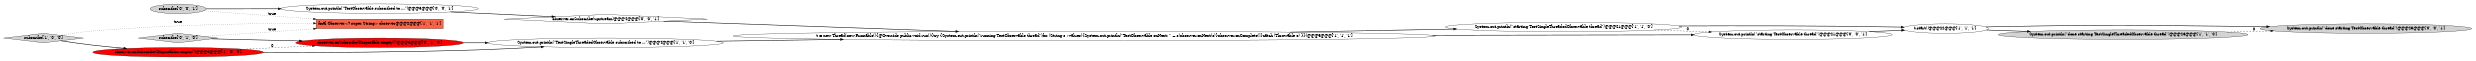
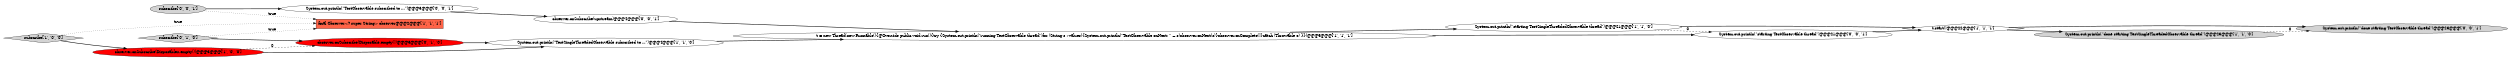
(606, 19) -> (606, 19)
(1945, 29) -> (1963, 29)
